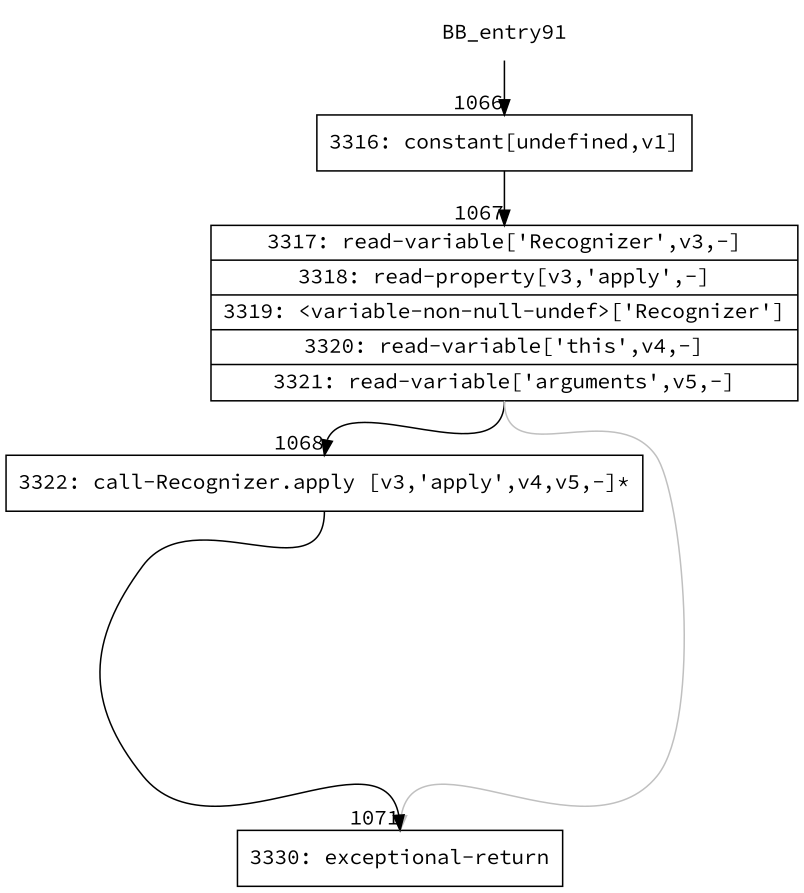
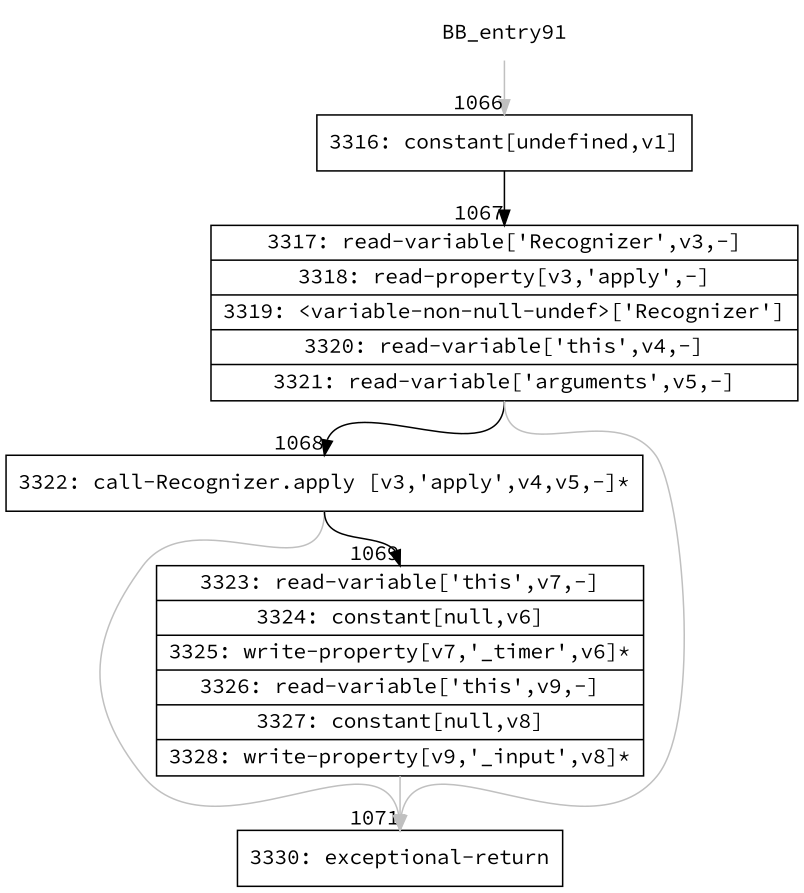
(504, 80) -> (504, 80)
none -> (400, 671)
(105, 705) -> (105, 705)
